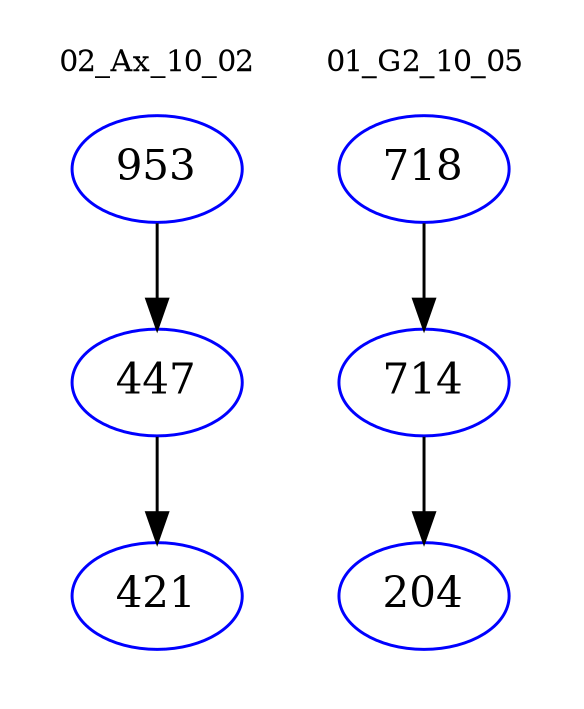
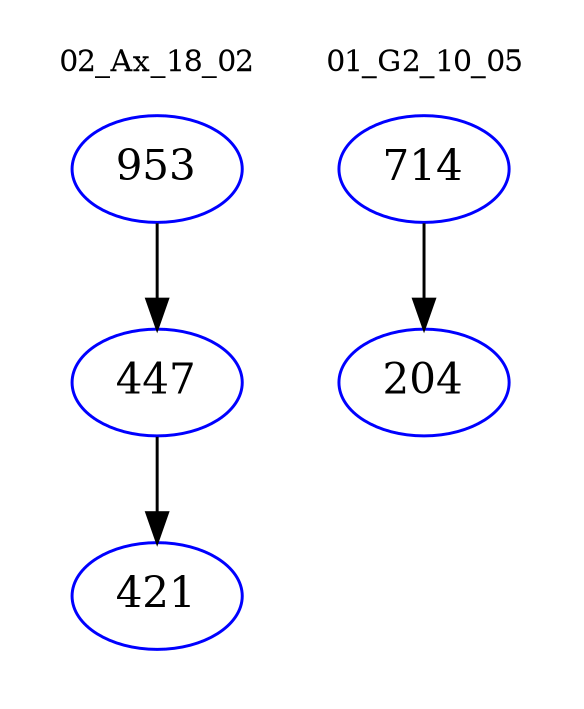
(157, 64) -> (157, 64)
(424, 169) -> none
